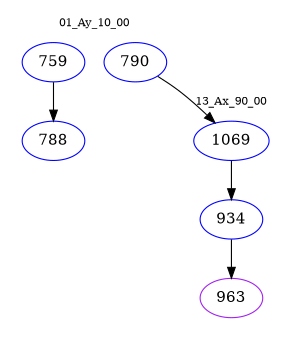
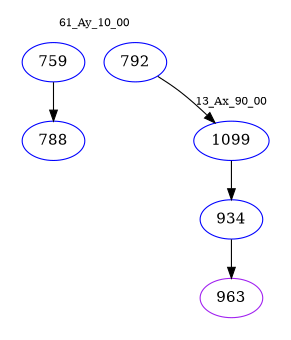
(94, 23) -> (94, 23)
(135, 62) -> (135, 62)
(231, 141) -> (231, 141)
